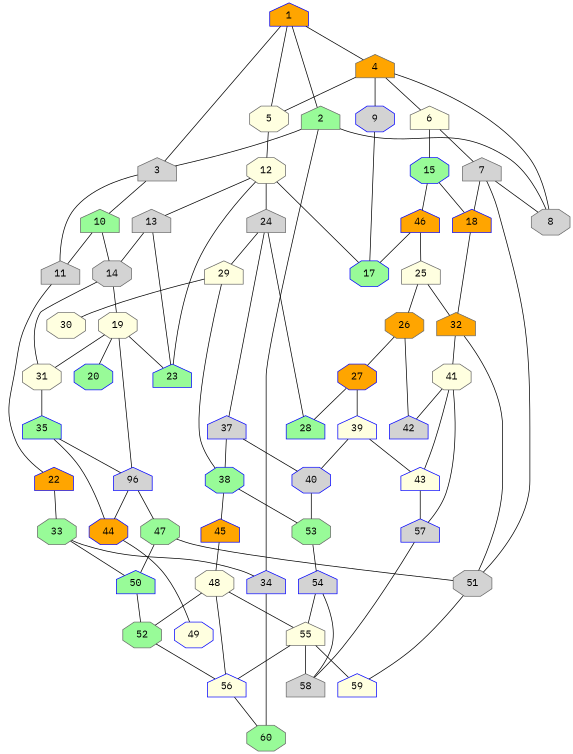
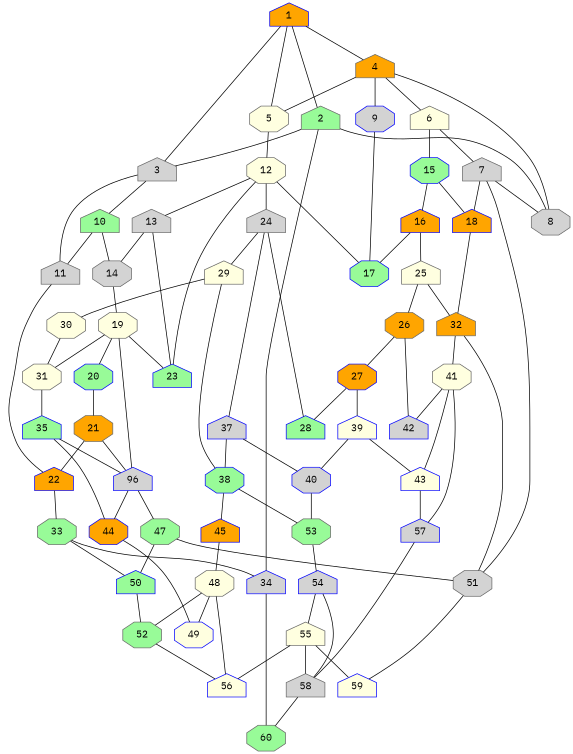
(420, 222) -> (420, 222)
(45, 309) -> (54, 351)
none -> (93, 429)
(261, 610) -> (204, 609)
(246, 711) -> (287, 711)
